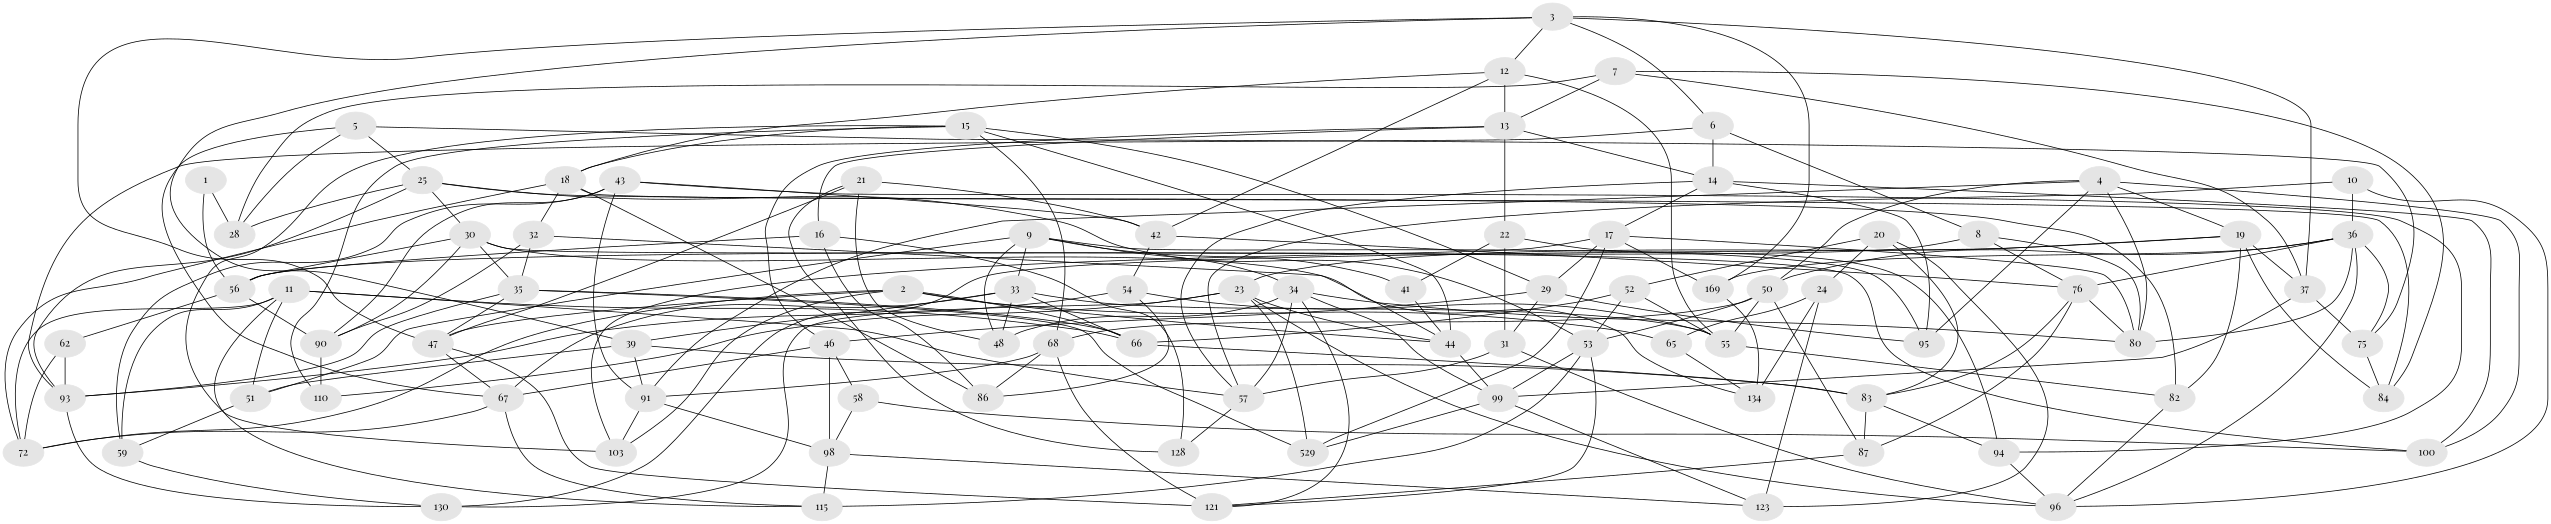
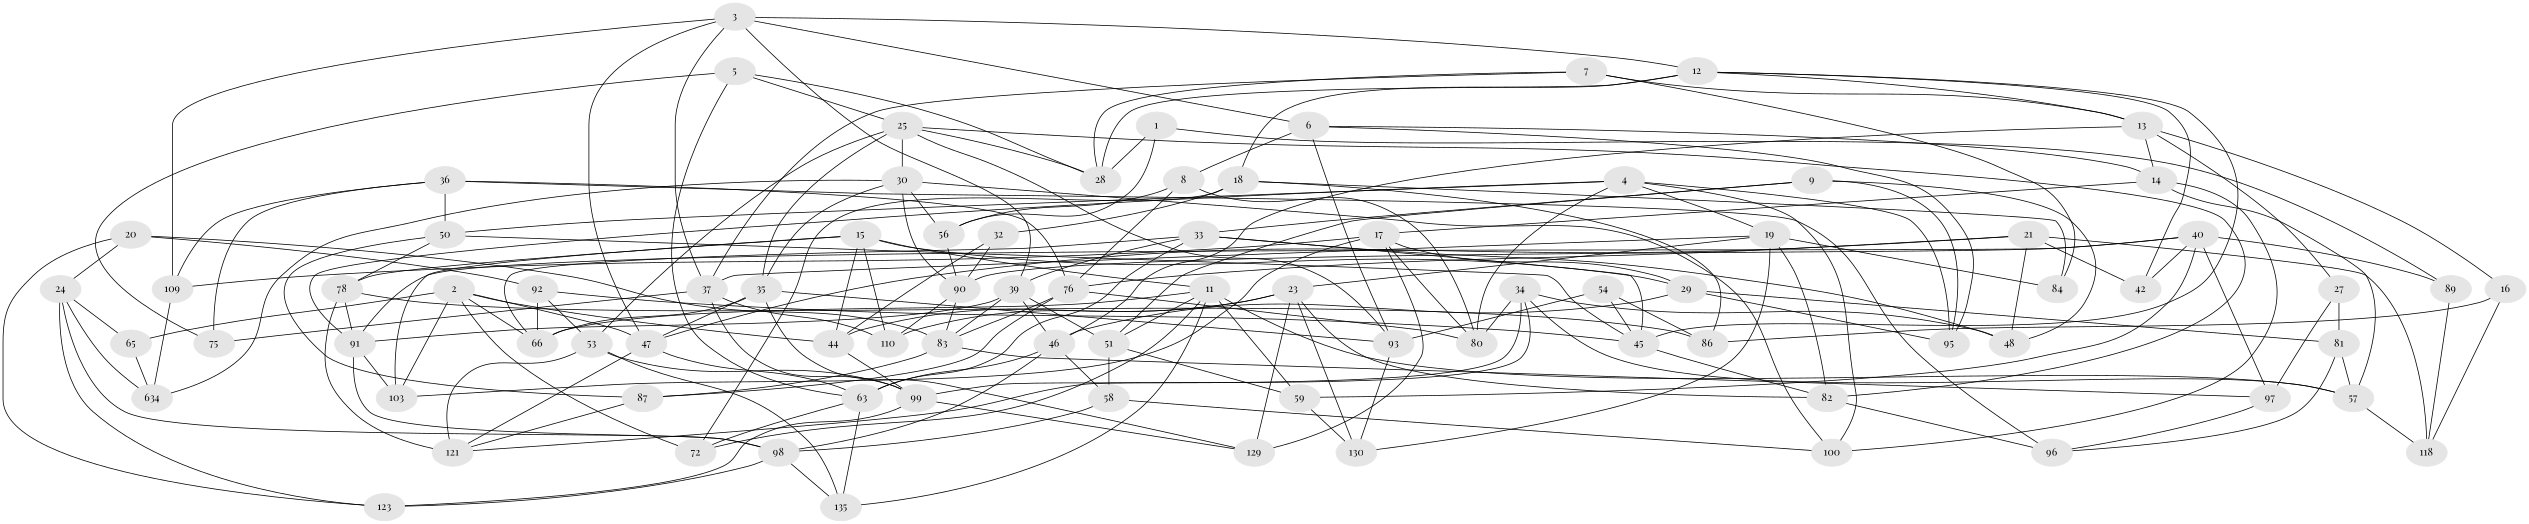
none -> (1341, 90)
(725, 141) -> (1073, 272)
(620, 180) -> (2198, 235)
(2353, 180) -> none
(1898, 216) -> (1728, 150)
(1505, 235) -> (2339, 289)
(496, 254) -> none
(1164, 256) -> none
(1617, 259) -> (1548, 257)
(1141, 262) -> none
(526, 263) -> (800, 198)
(1406, 289) -> none
(1630, 289) -> (537, 289)
(1713, 289) -> (173, 289)
none -> (2451, 289)
(1705, 313) -> none
none -> (797, 316)
none -> (1034, 316)
(2275, 325) -> none
(65, 344) -> none
(1054, 344) -> (342, 289)
(1505, 344) -> (2339, 344)
(1726, 344) -> (1639, 344)
(1416, 359) -> (951, 316)
(2373, 371) -> none
none -> (1109, 376)
(503, 398) -> (862, 398)
(1755, 398) -> (152, 398)
none -> (358, 432)
(1609, 451) -> (1542, 387)
(1179, 453) -> (2427, 453)
(1308, 453) -> (1254, 453)
(1999, 453) -> (2270, 398)
(822, 507) -> (841, 507)
